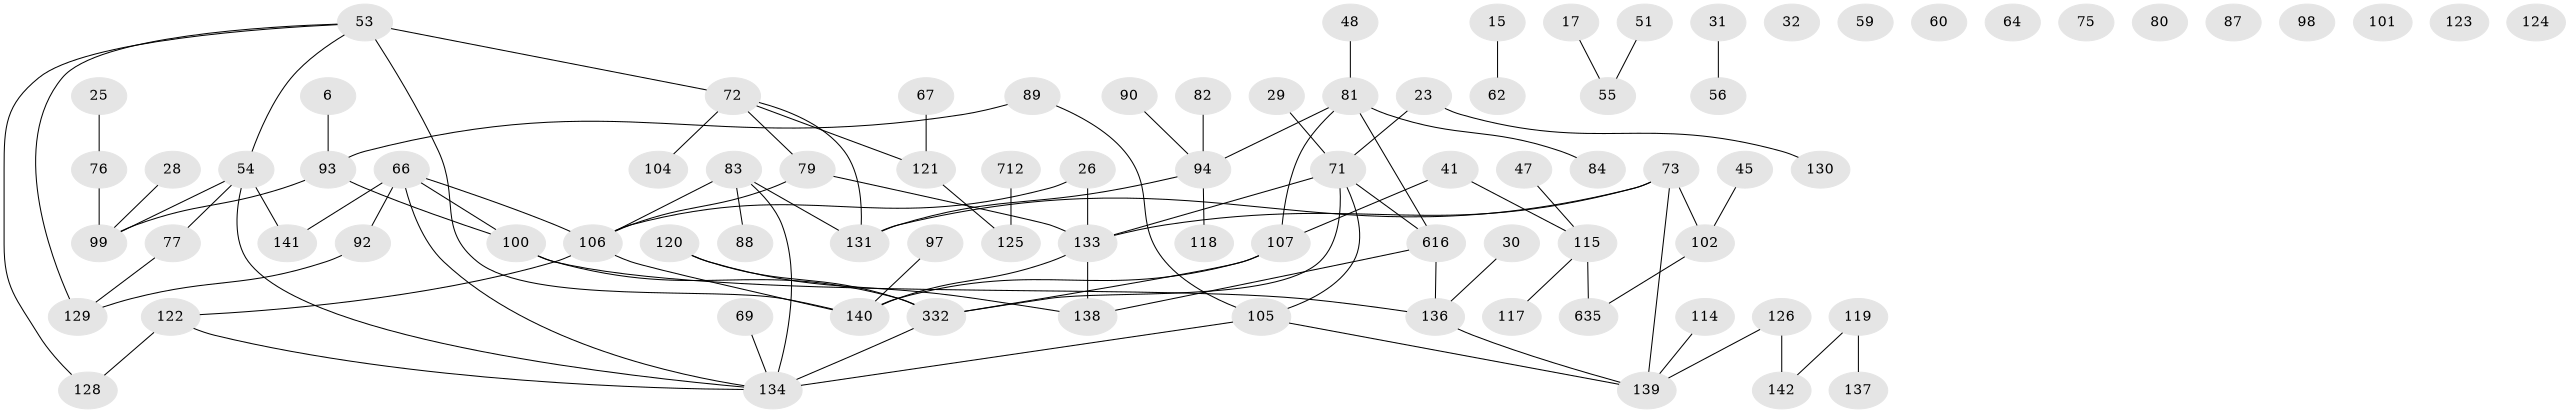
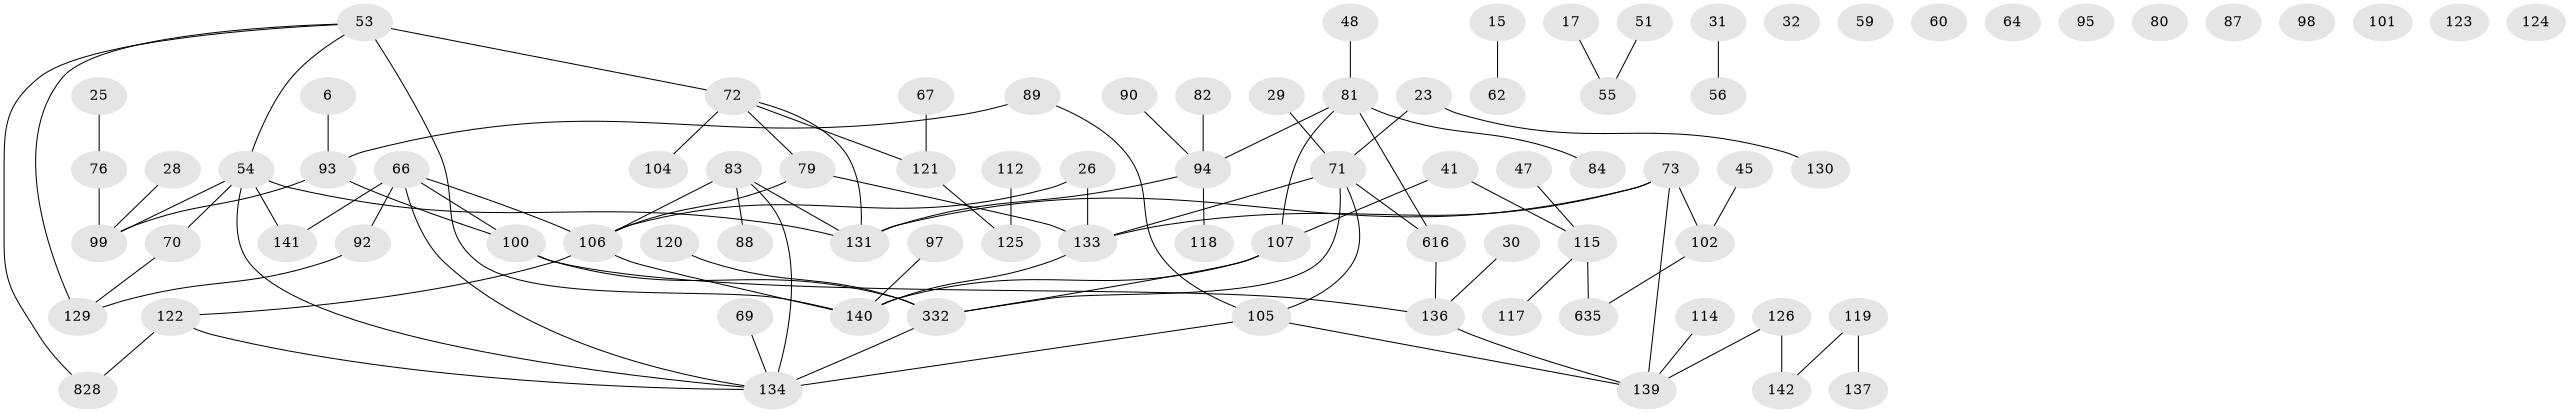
(2086, 22) -> (2086, 22)
(1011, 170) -> (1011, 170)
none -> (550, 212)
(173, 243) -> (173, 243)
(1088, 317) -> none
(88, 390) -> (88, 390)
